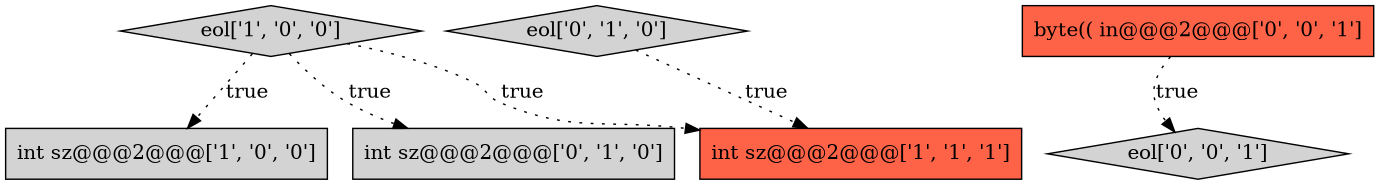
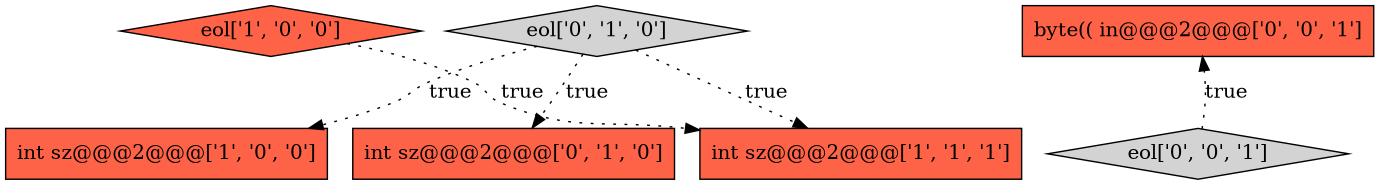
(271, 31) -> (271, 31)
(225, 86) -> (428, 82)
(1154, 88) -> (1205, 100)
(337, 96) -> (562, 86)
(167, 154) -> (167, 154)
(514, 154) -> (514, 154)
